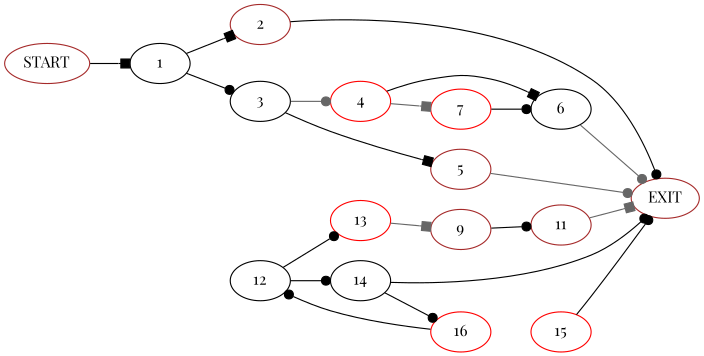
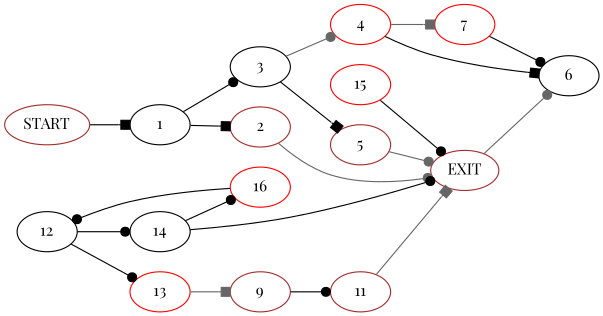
(501, 39) -> (346, 179)
(609, 150) -> (514, 126)
